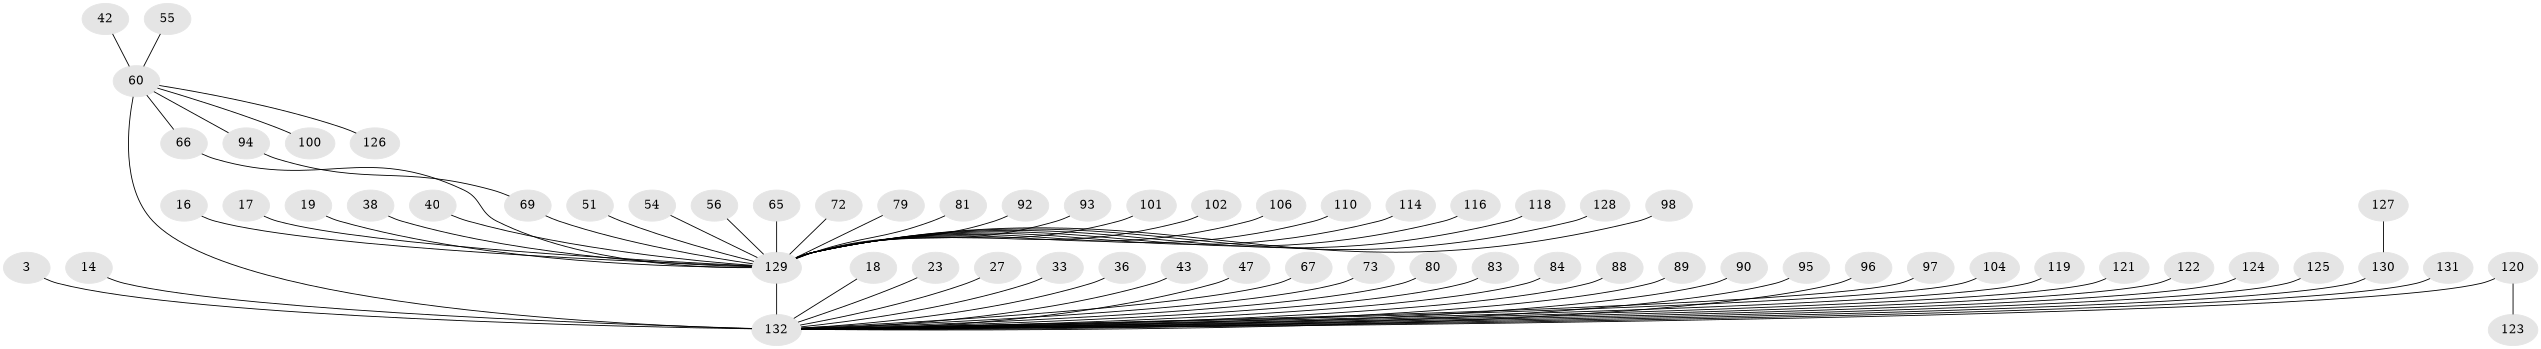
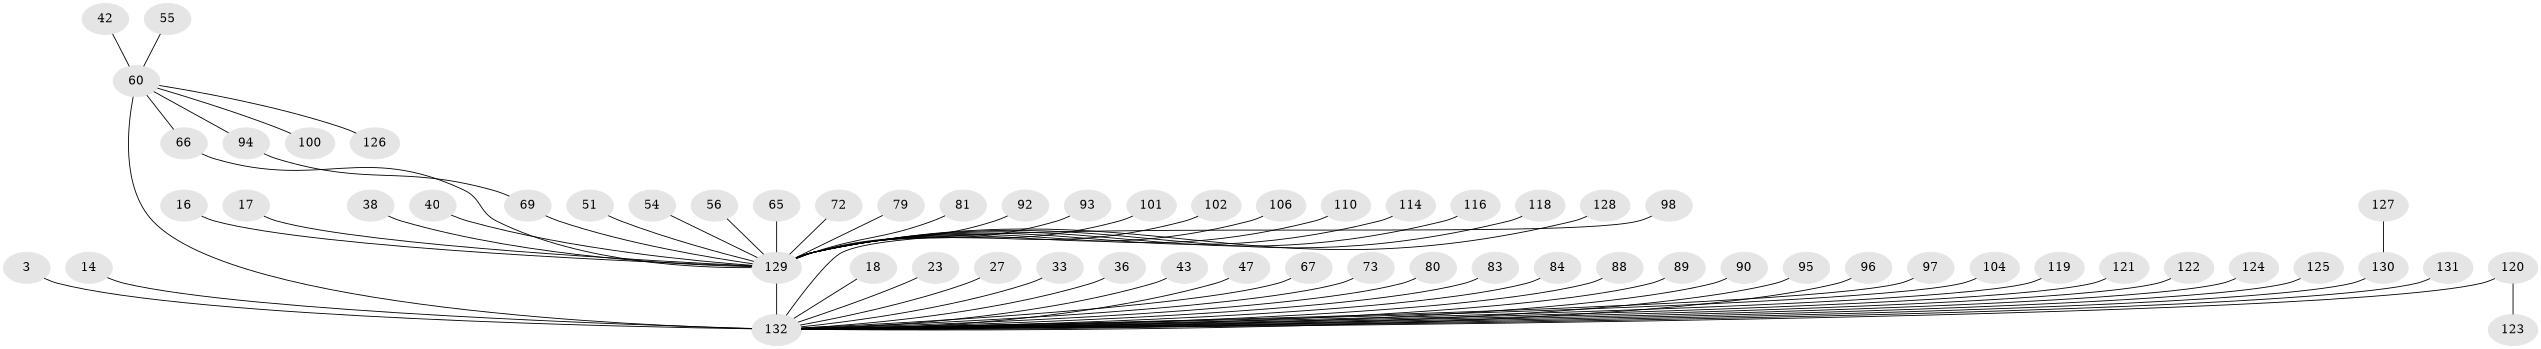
(308, 206) -> none
(1418, 251) -> (1361, 230)
